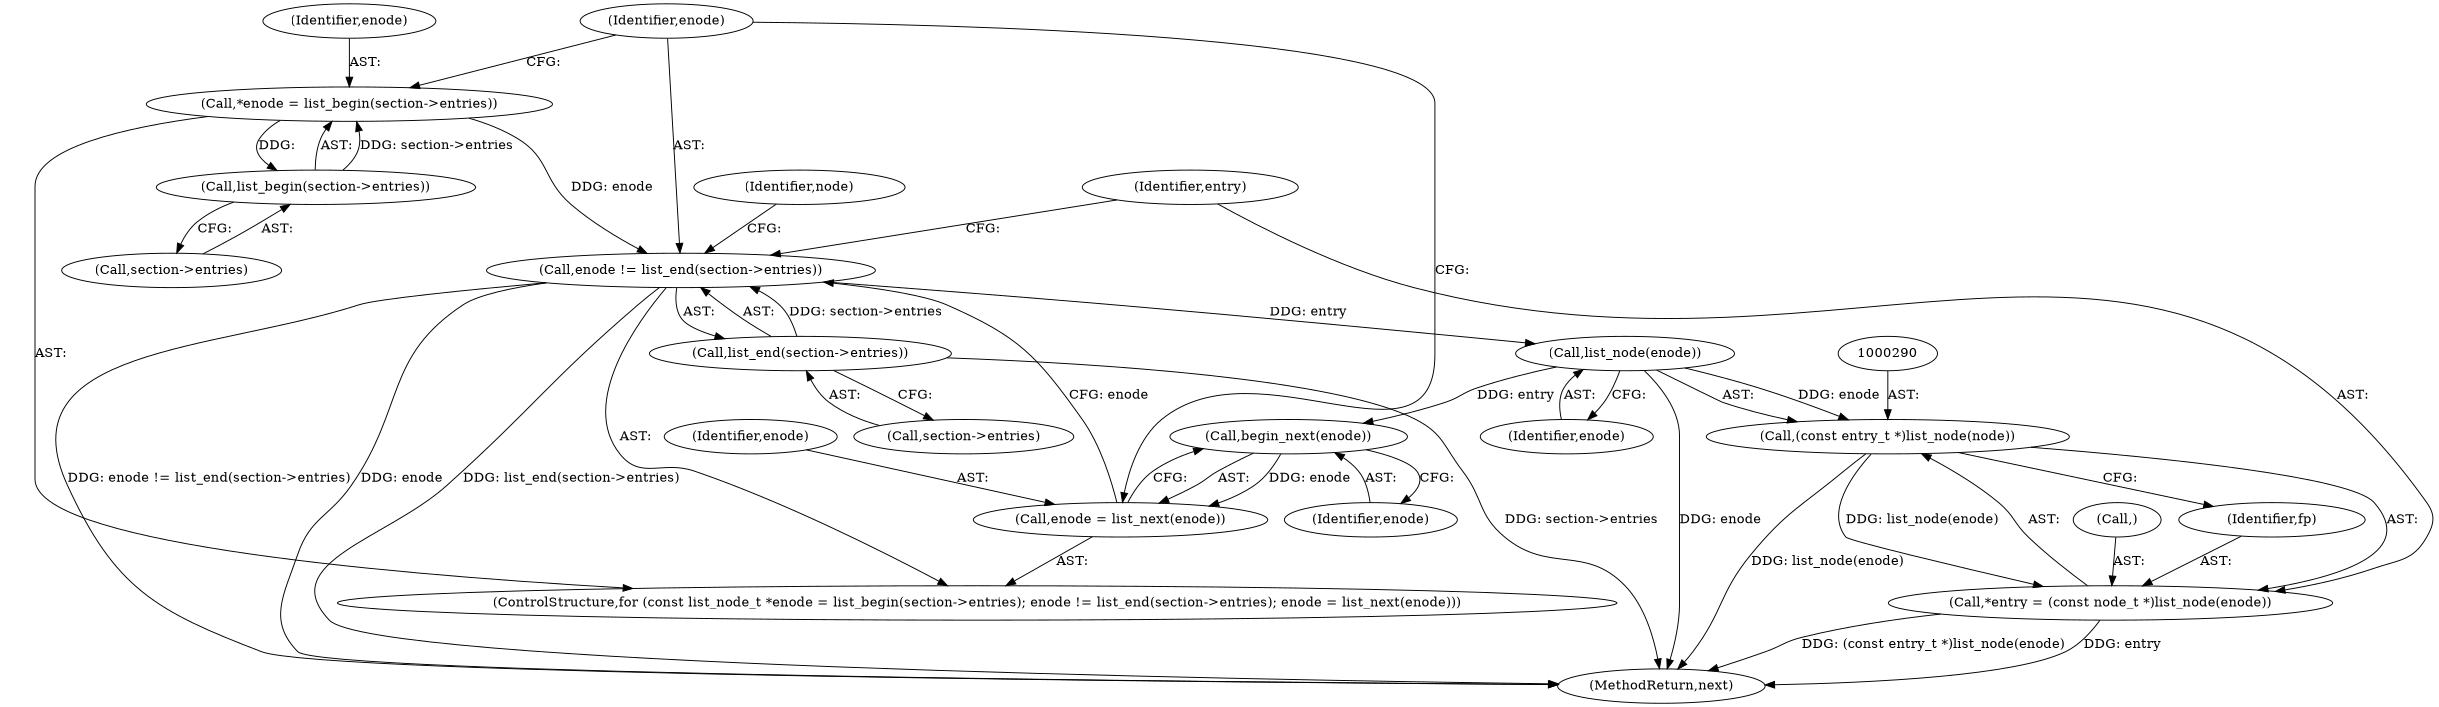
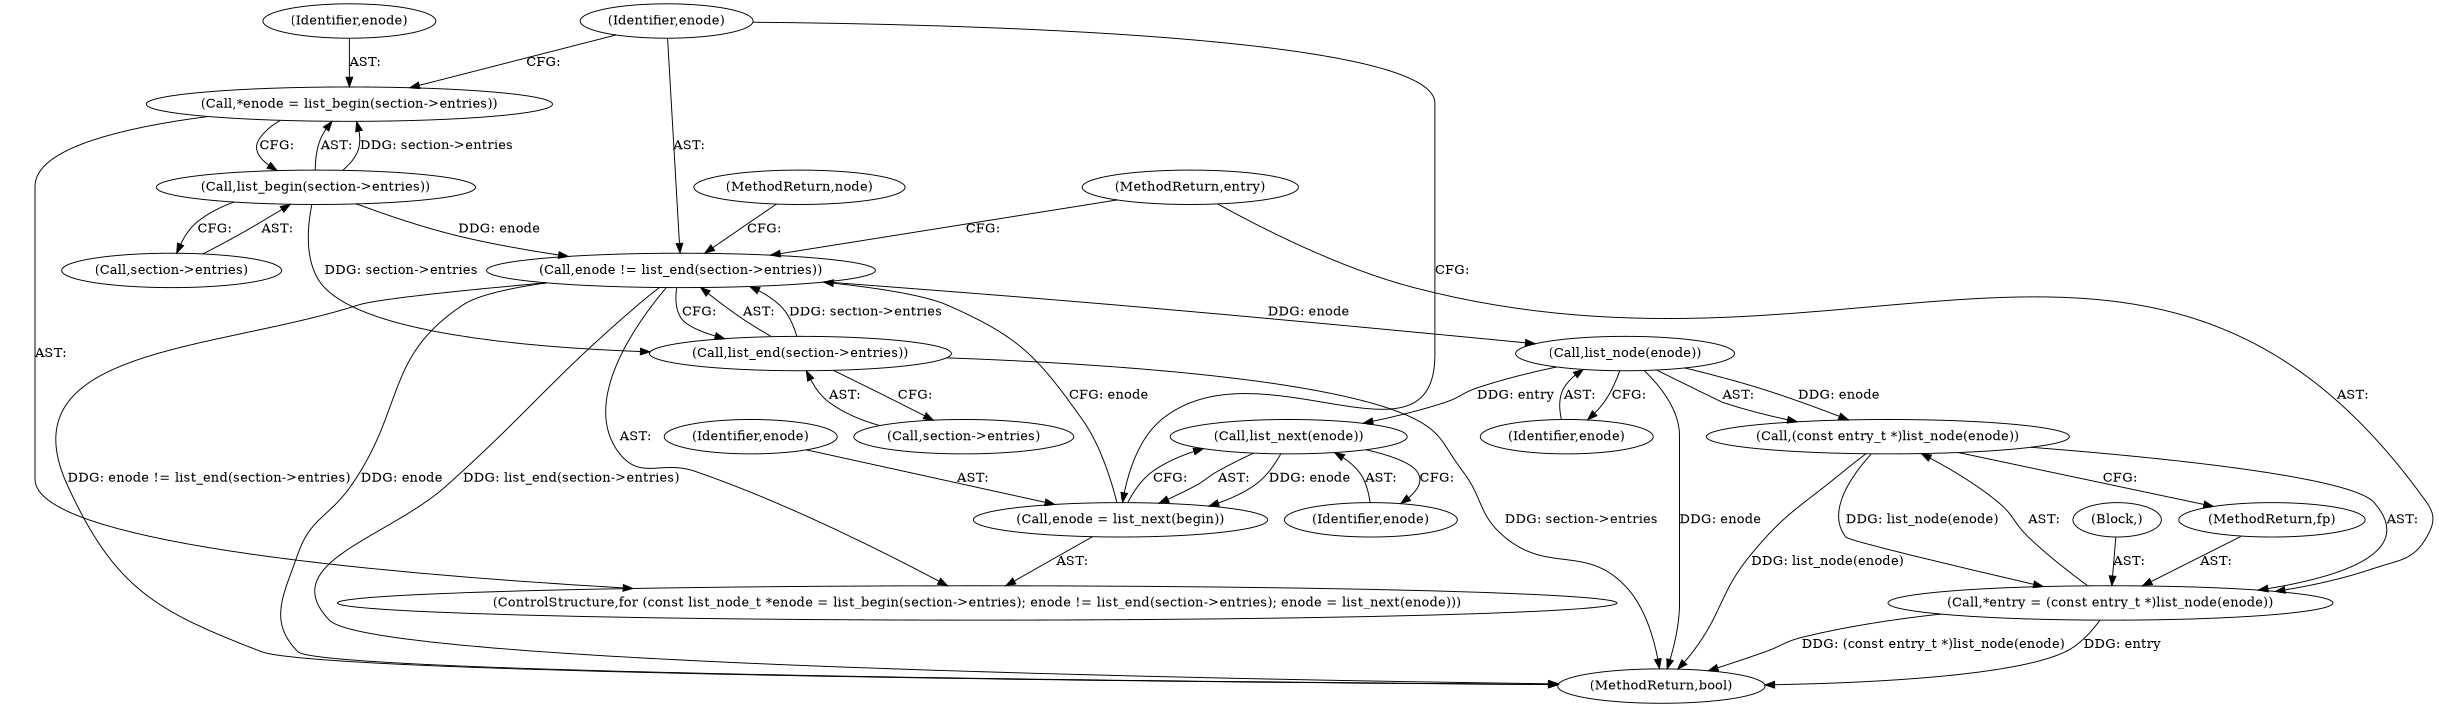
(279, 146) -> (279, 146)
(553, 182) -> (456, 235)
(799, 187) -> (799, 187)
(1190, 187) -> (1190, 187)
(702, 312) -> (702, 312)
(1309, 312) -> (1309, 312)
none -> (425, 329)
(1888, 354) -> none
(1289, 437) -> (1289, 437)
(1888, 437) -> (1888, 437)
(1120, 520) -> (1120, 520)
(2117, 520) -> (2117, 520)
(2272, 520) -> (2272, 520)
(2110, 603) -> (2110, 603)
(1661, 686) -> (1661, 686)
